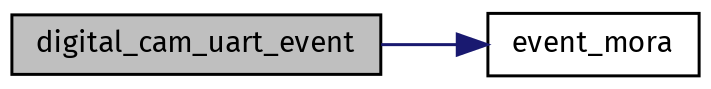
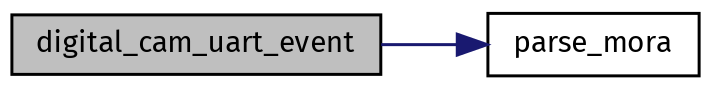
(594, 45) -> (594, 45)
